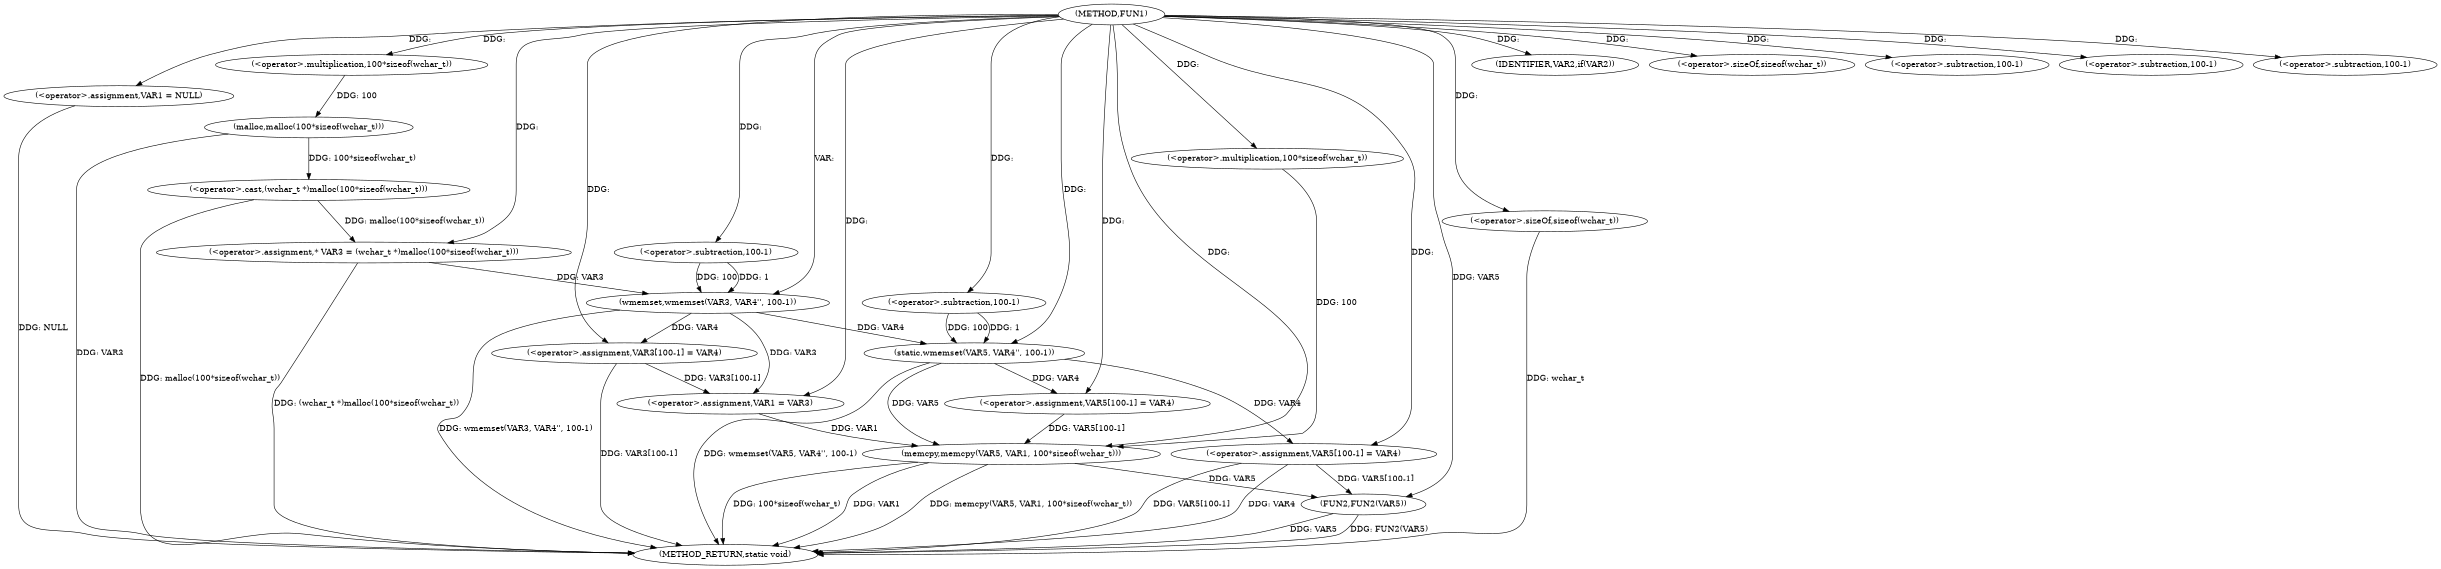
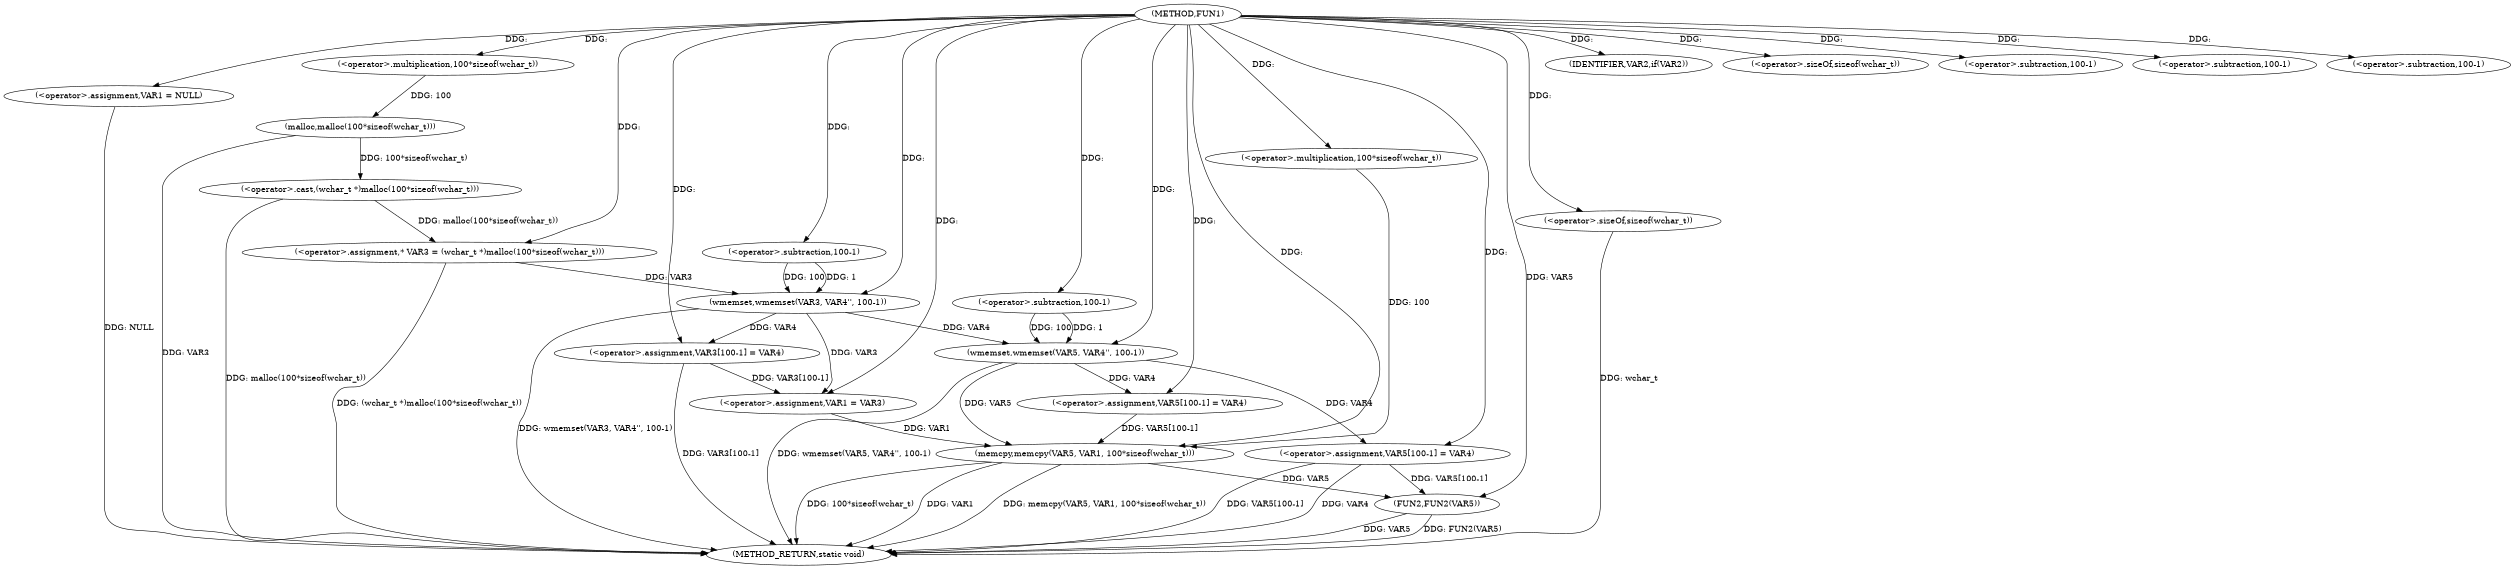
(826, 159) -> (915, 159)
(974, 353) -> (1056, 353)
